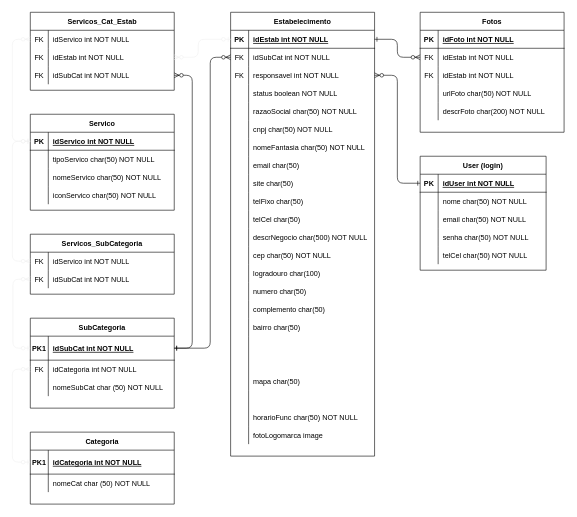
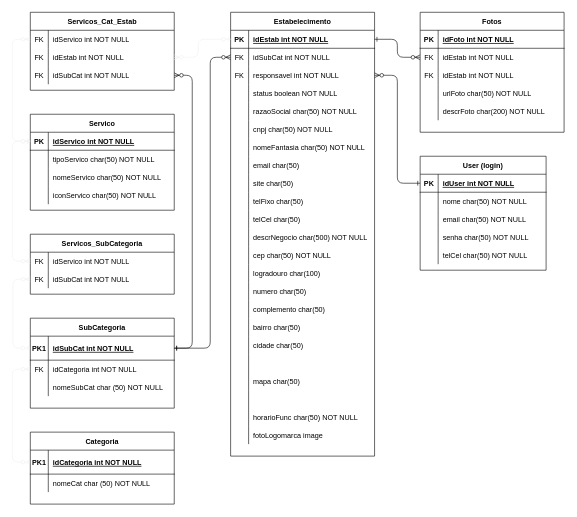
none -> (312, 345)
